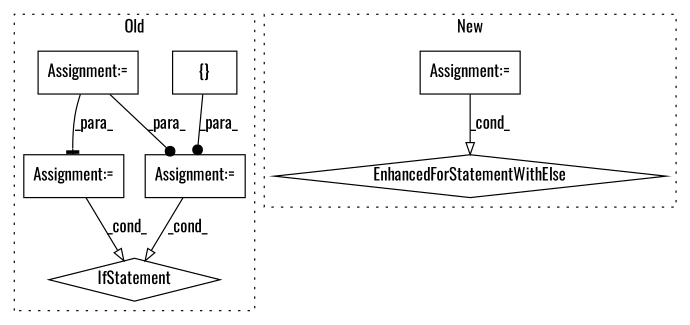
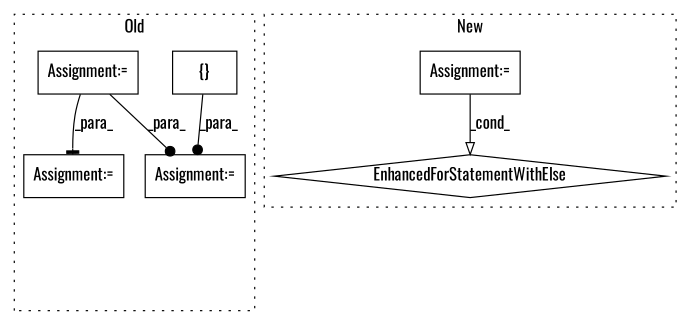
(135, 280) -> none
